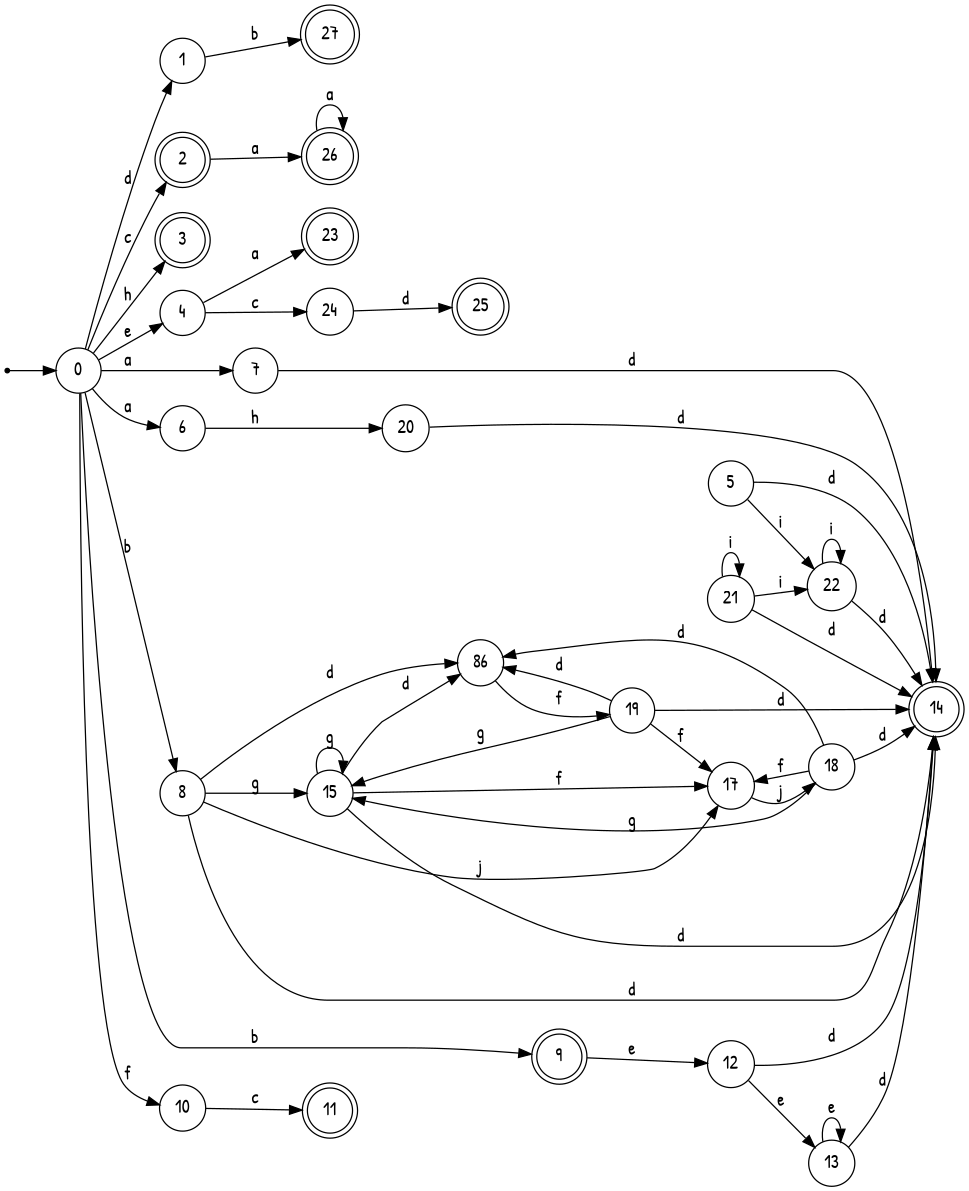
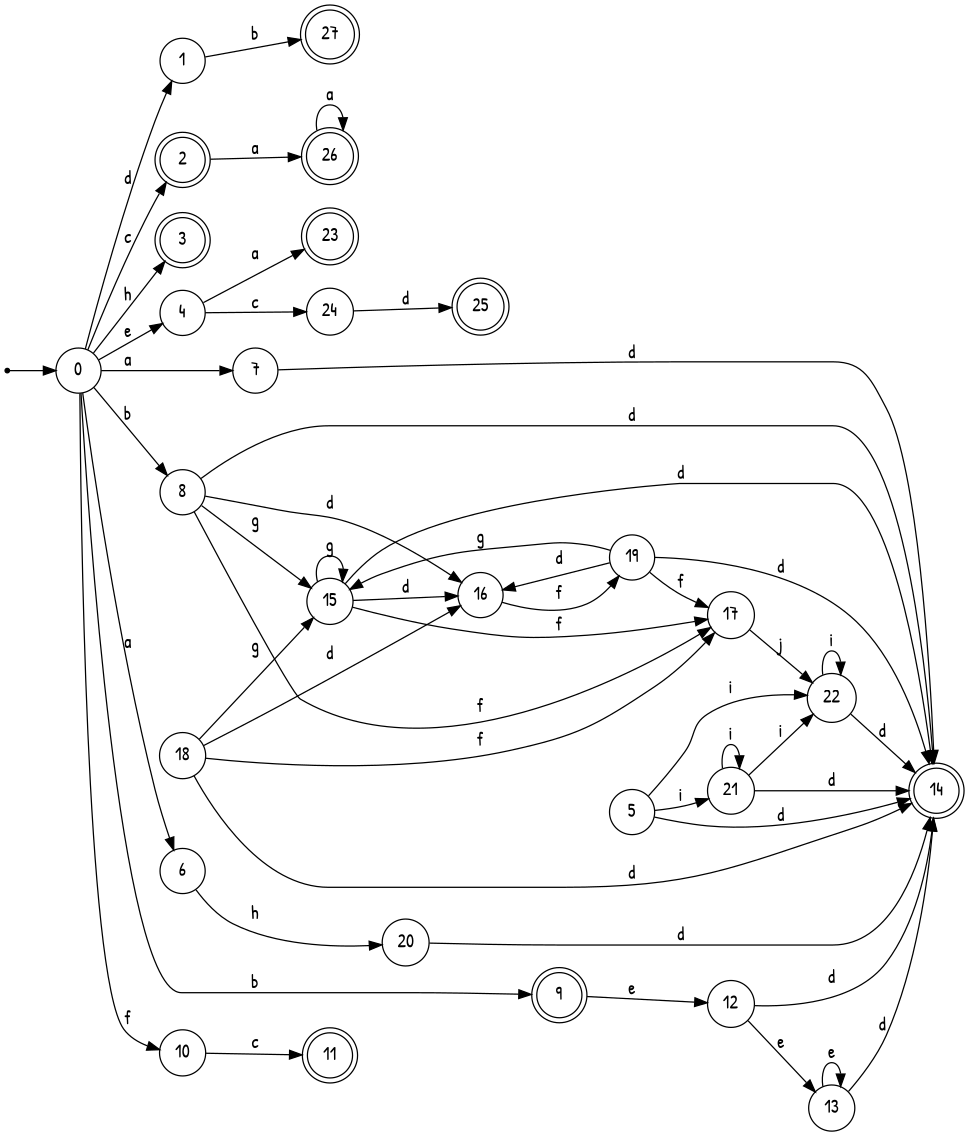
(481, 663) -> (481, 595)
(780, 803) -> (776, 652)
none -> (676, 808)
(481, 868) -> (481, 707)
